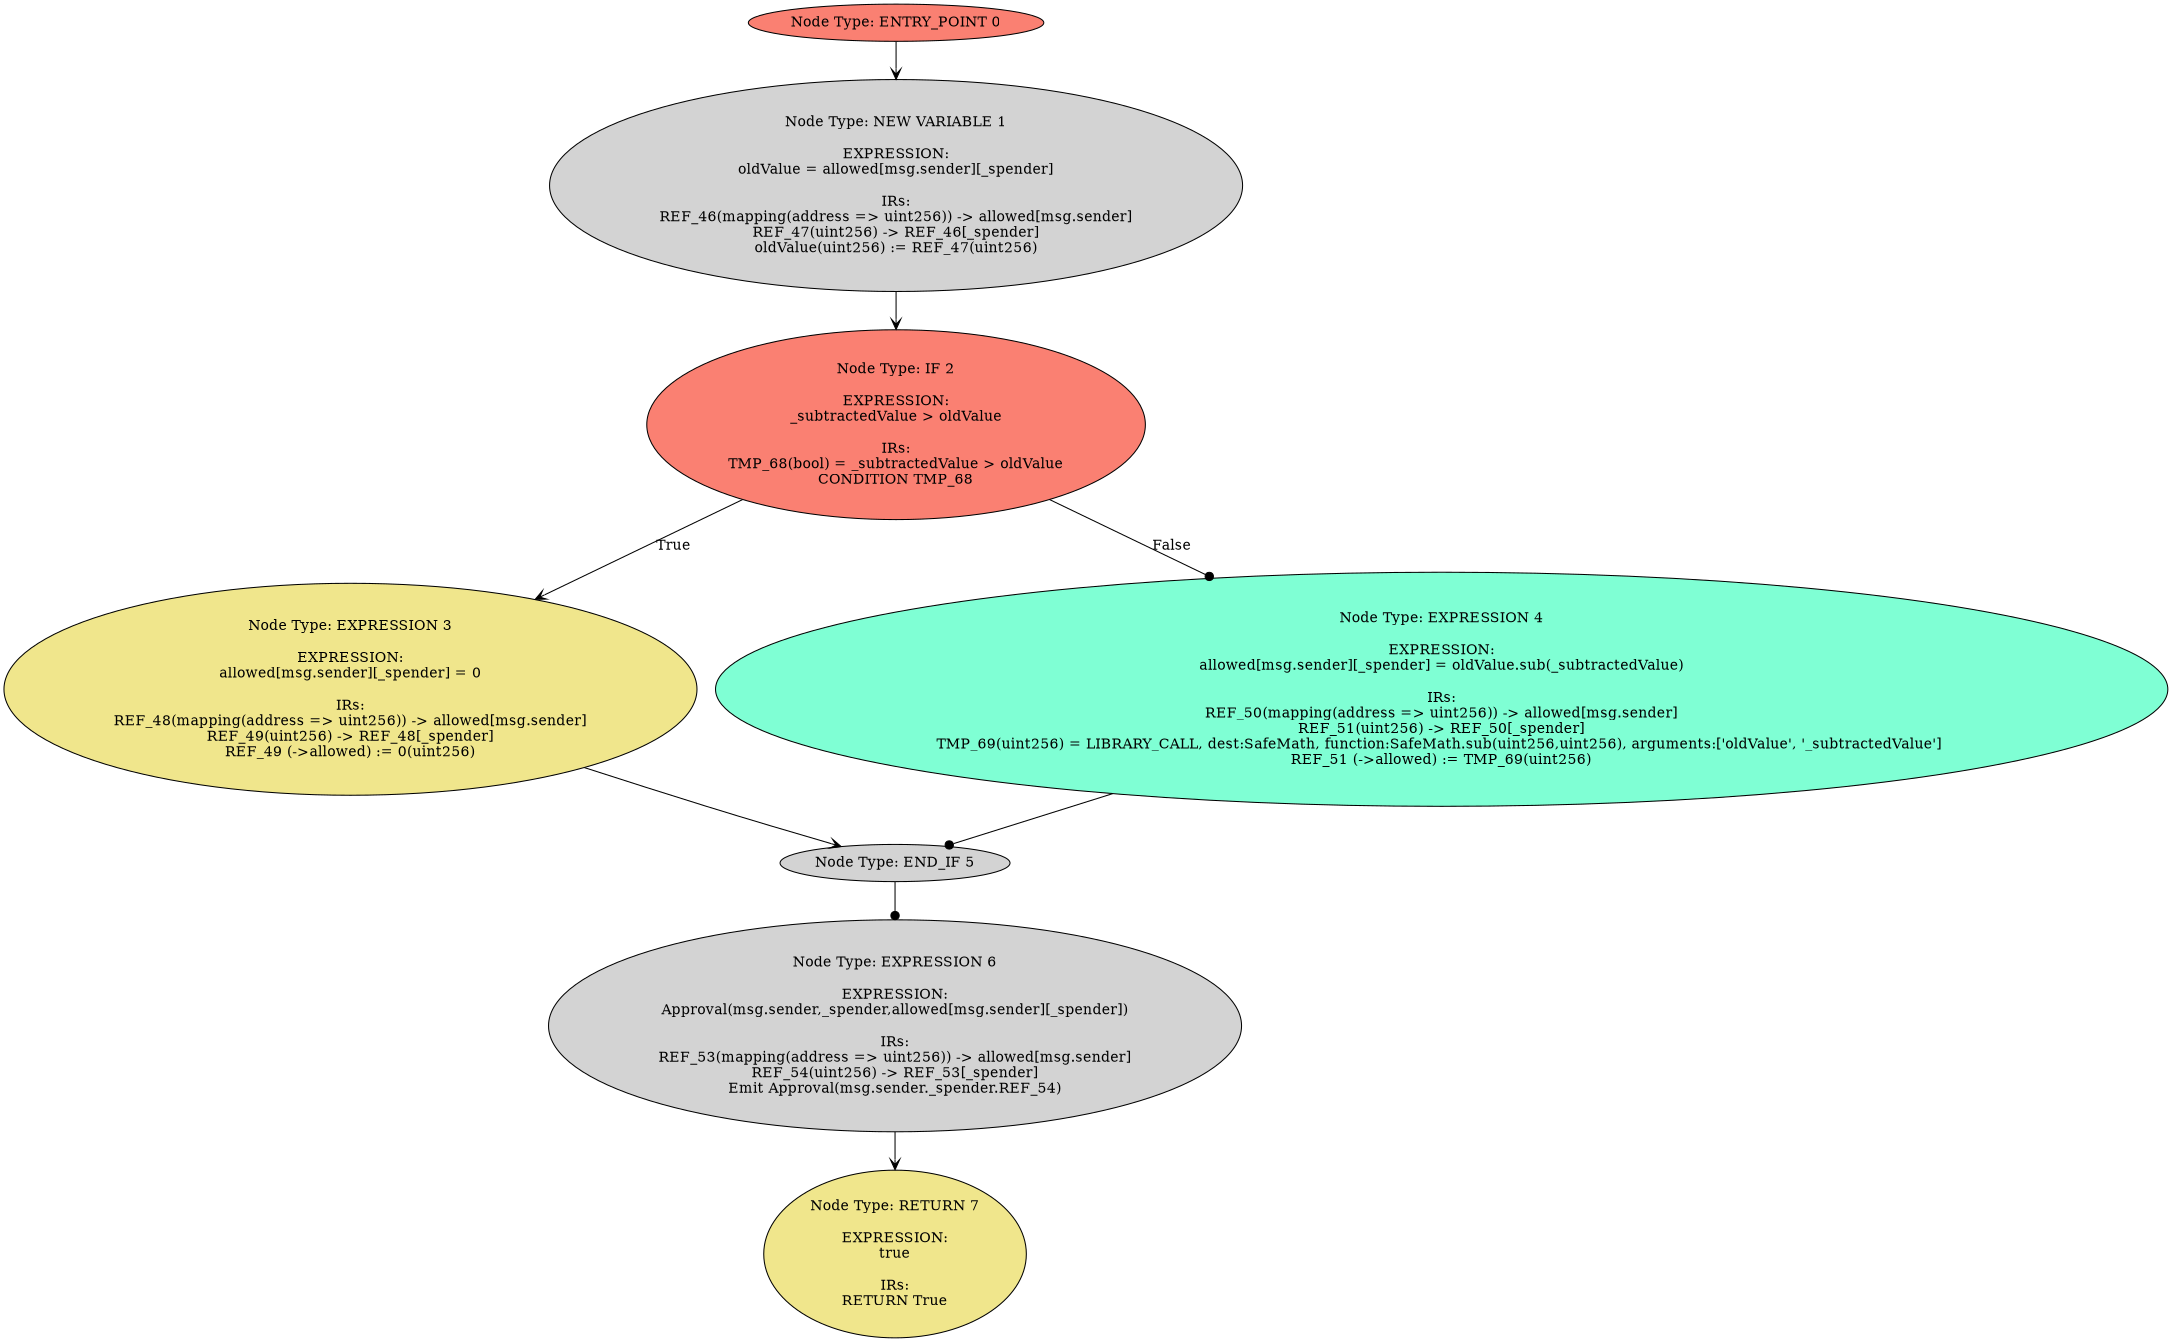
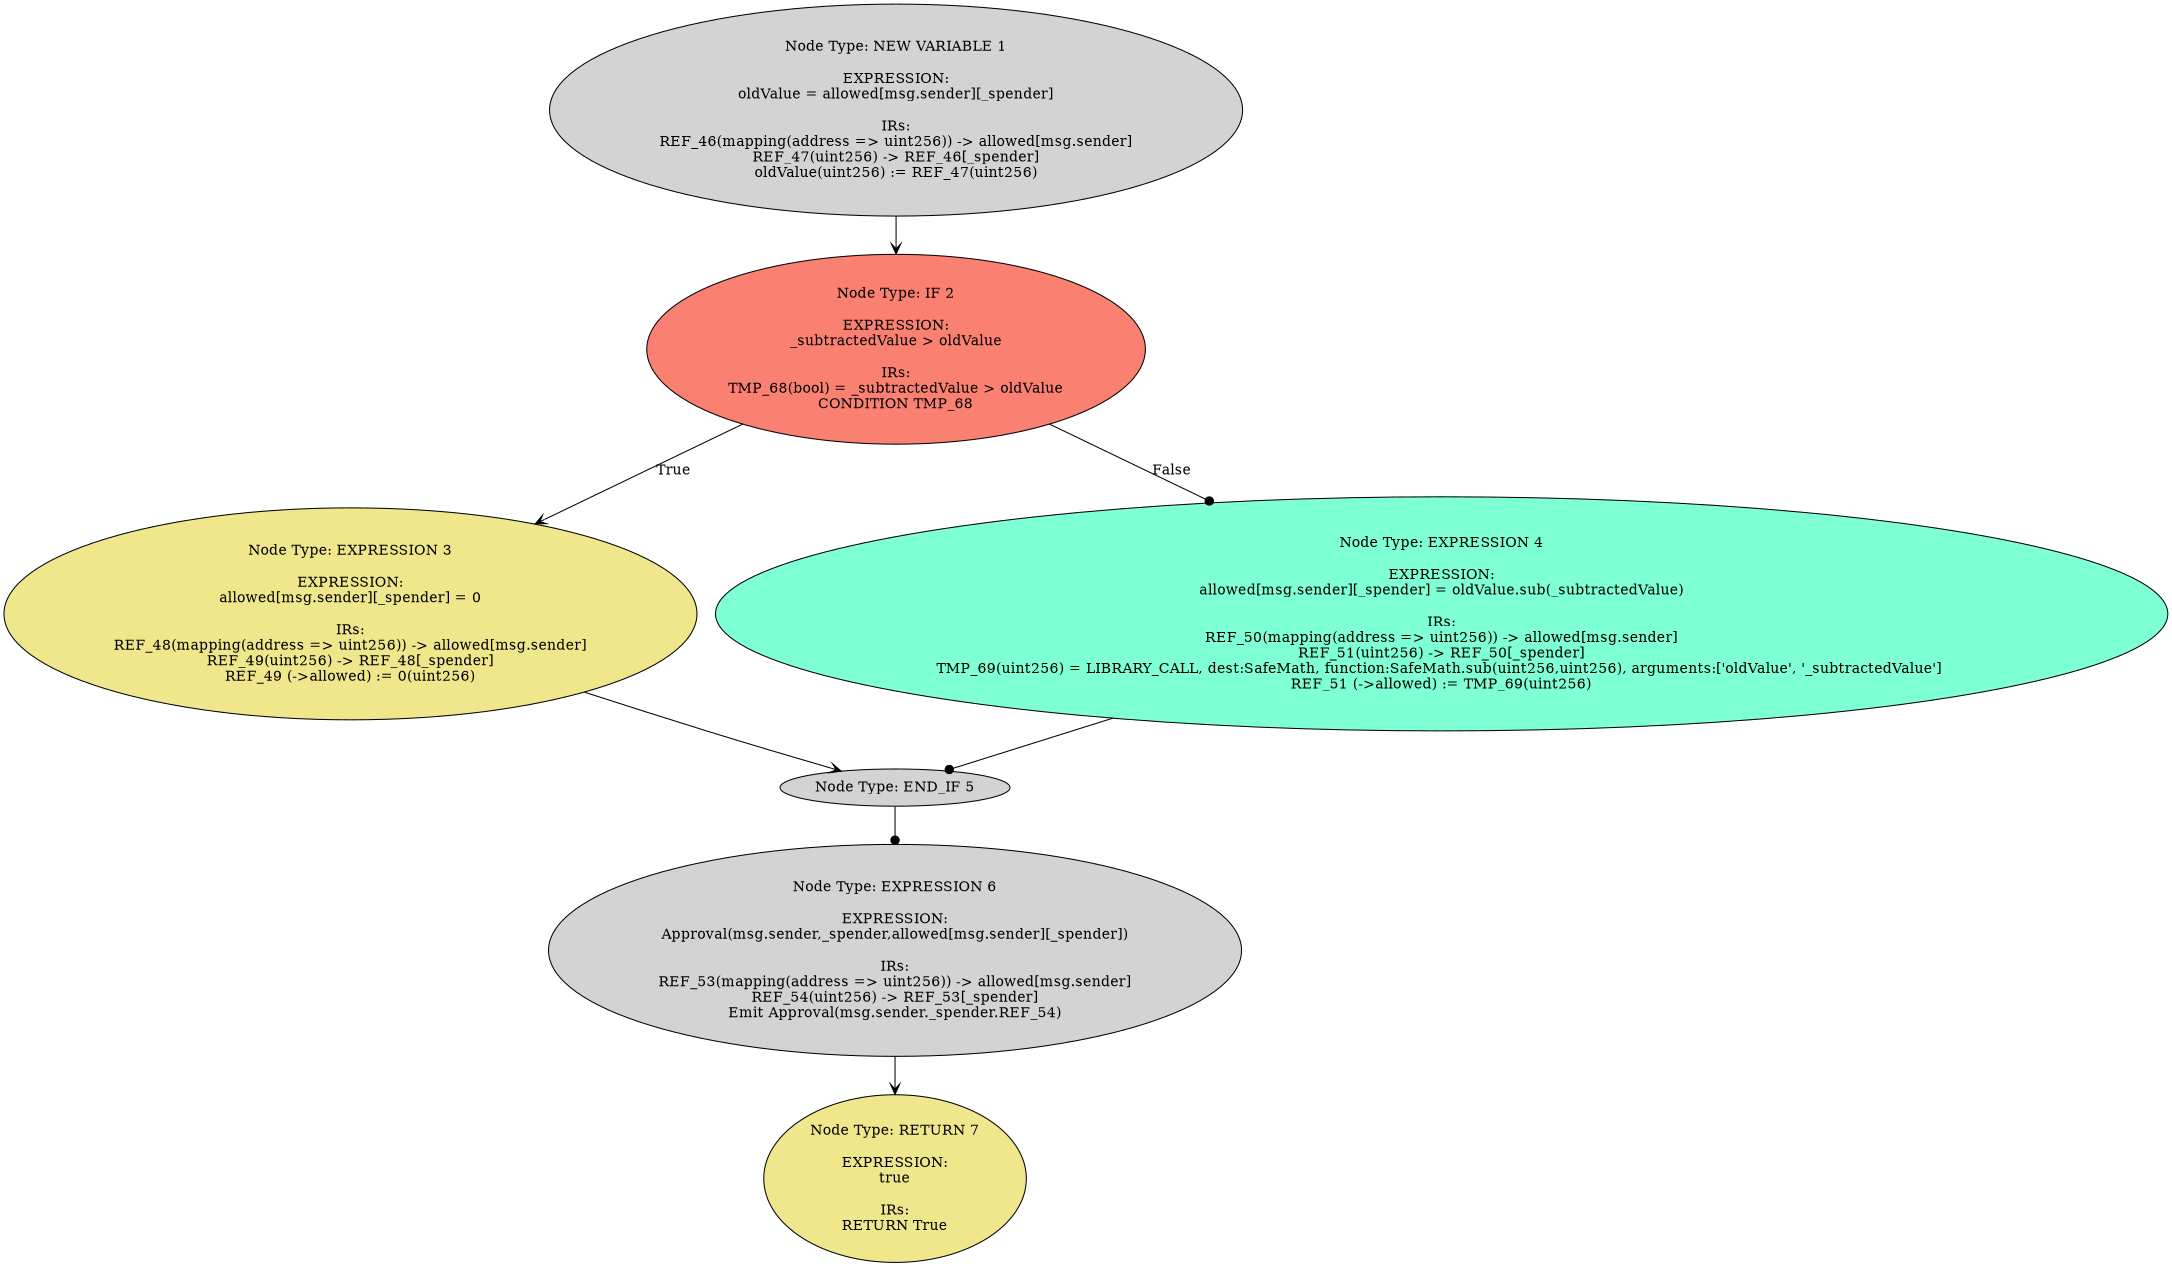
(896, 23) -> none
